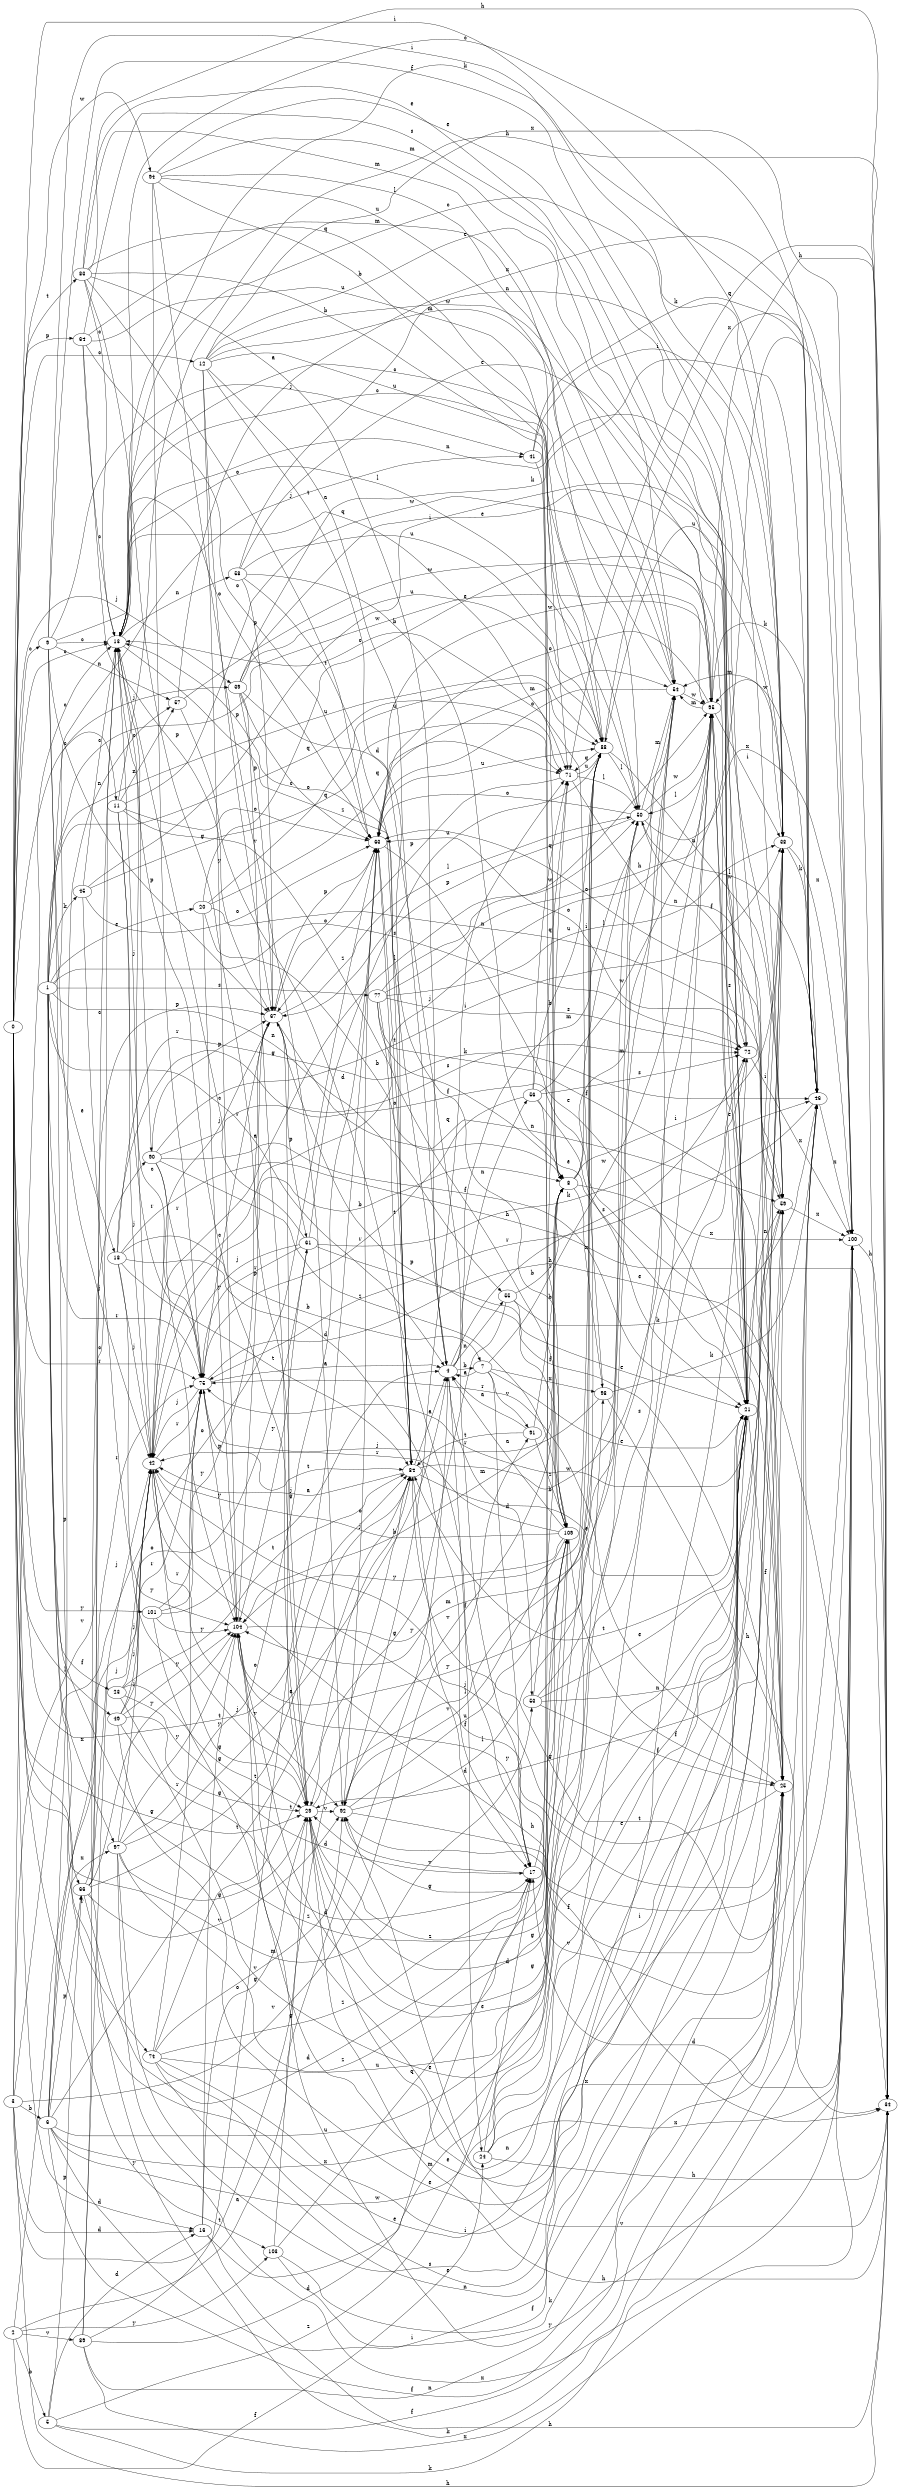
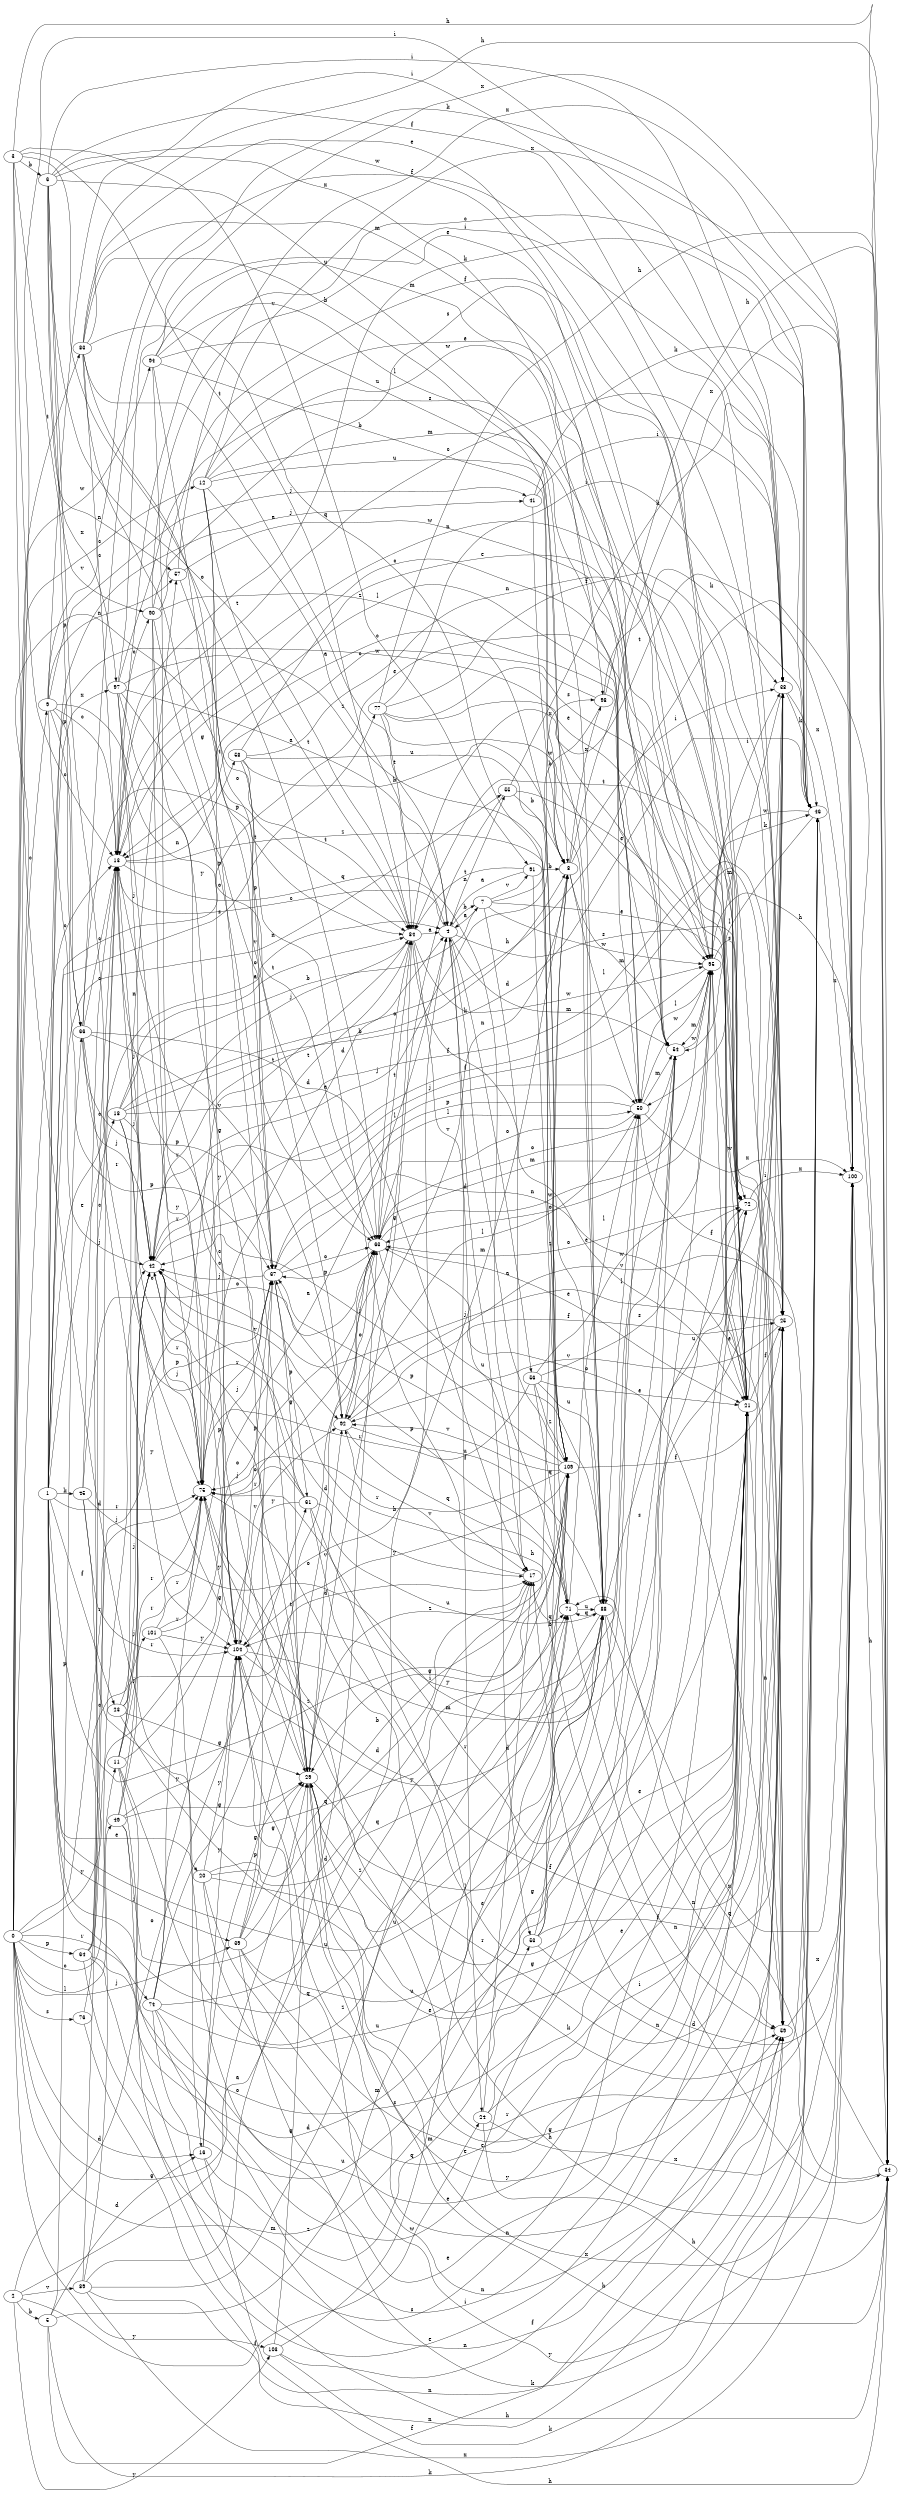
(152, 1590) -> (152, 1645)
(362, 2001) -> (398, 1815)
none -> (82, 2018)
